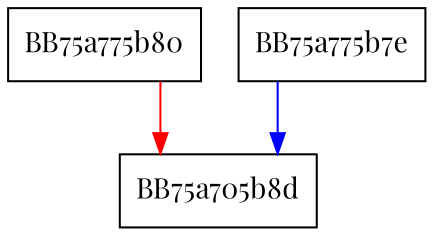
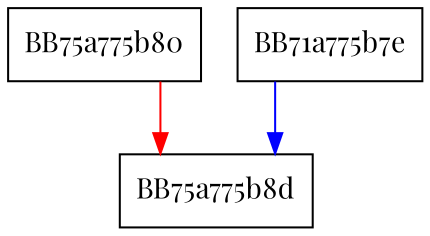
(332, 45) -> (330, 45)
(218, 191) -> (216, 191)
